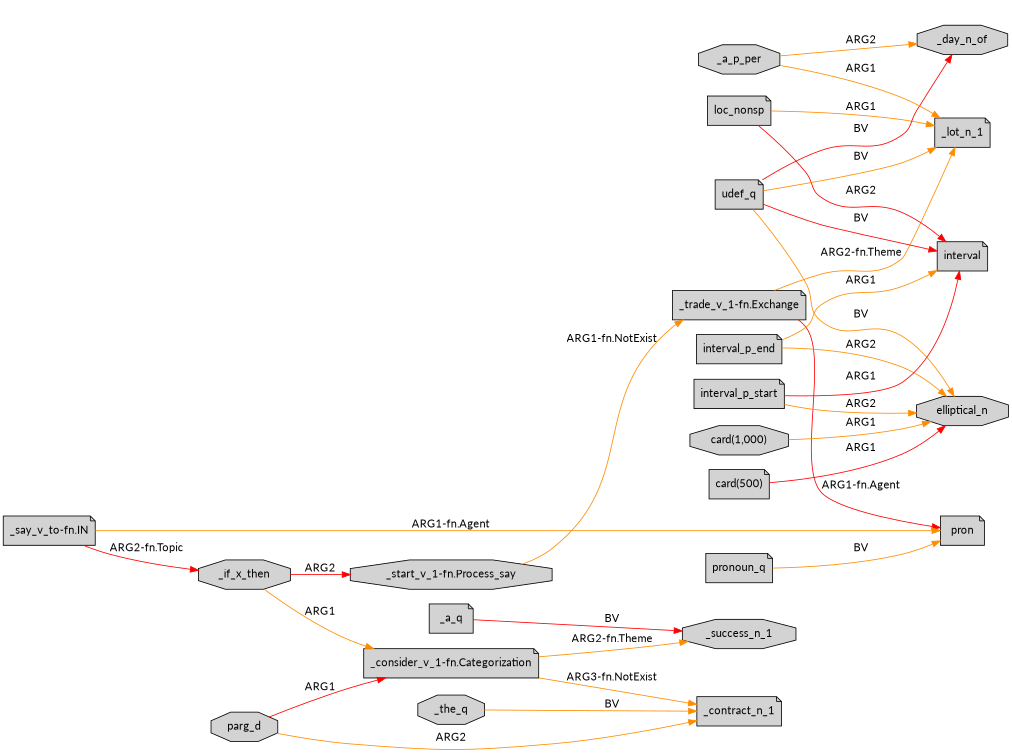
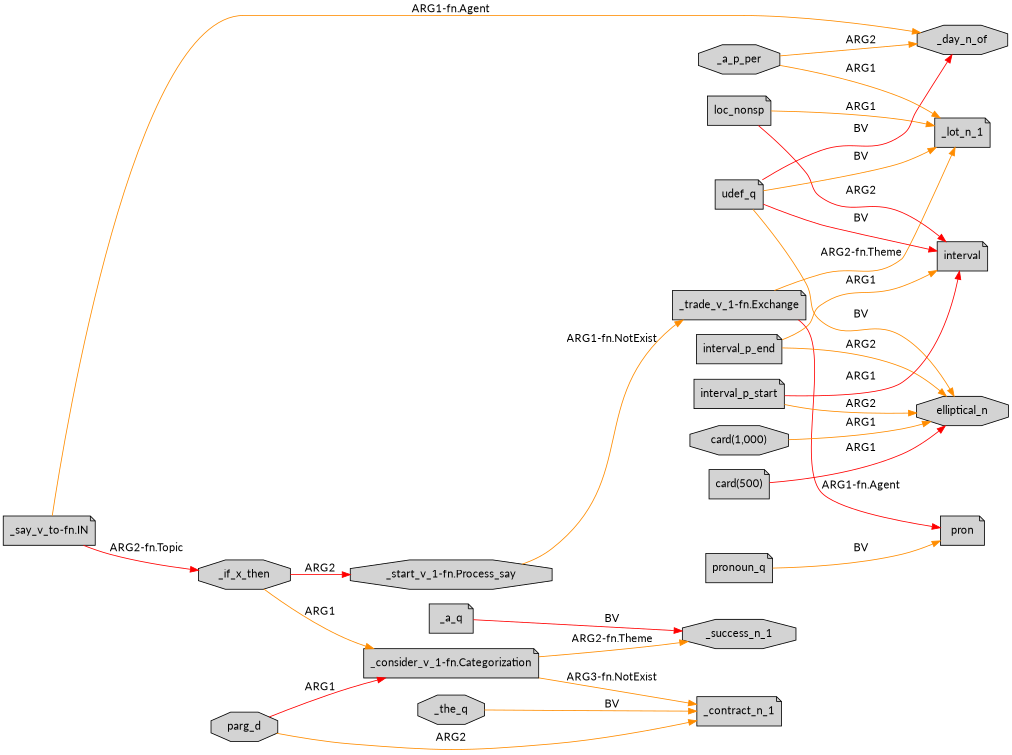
(514, 531) -> (301, 15)
